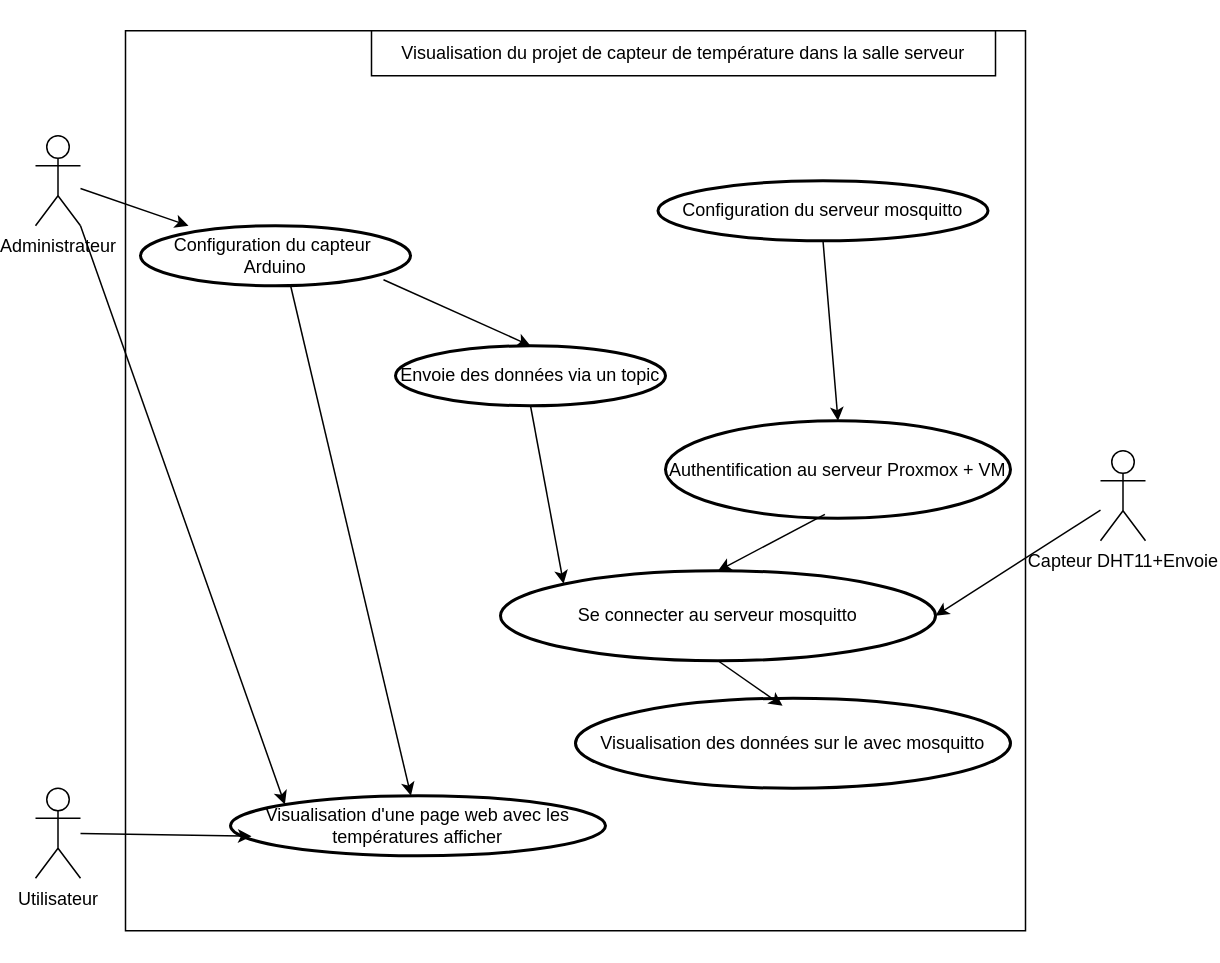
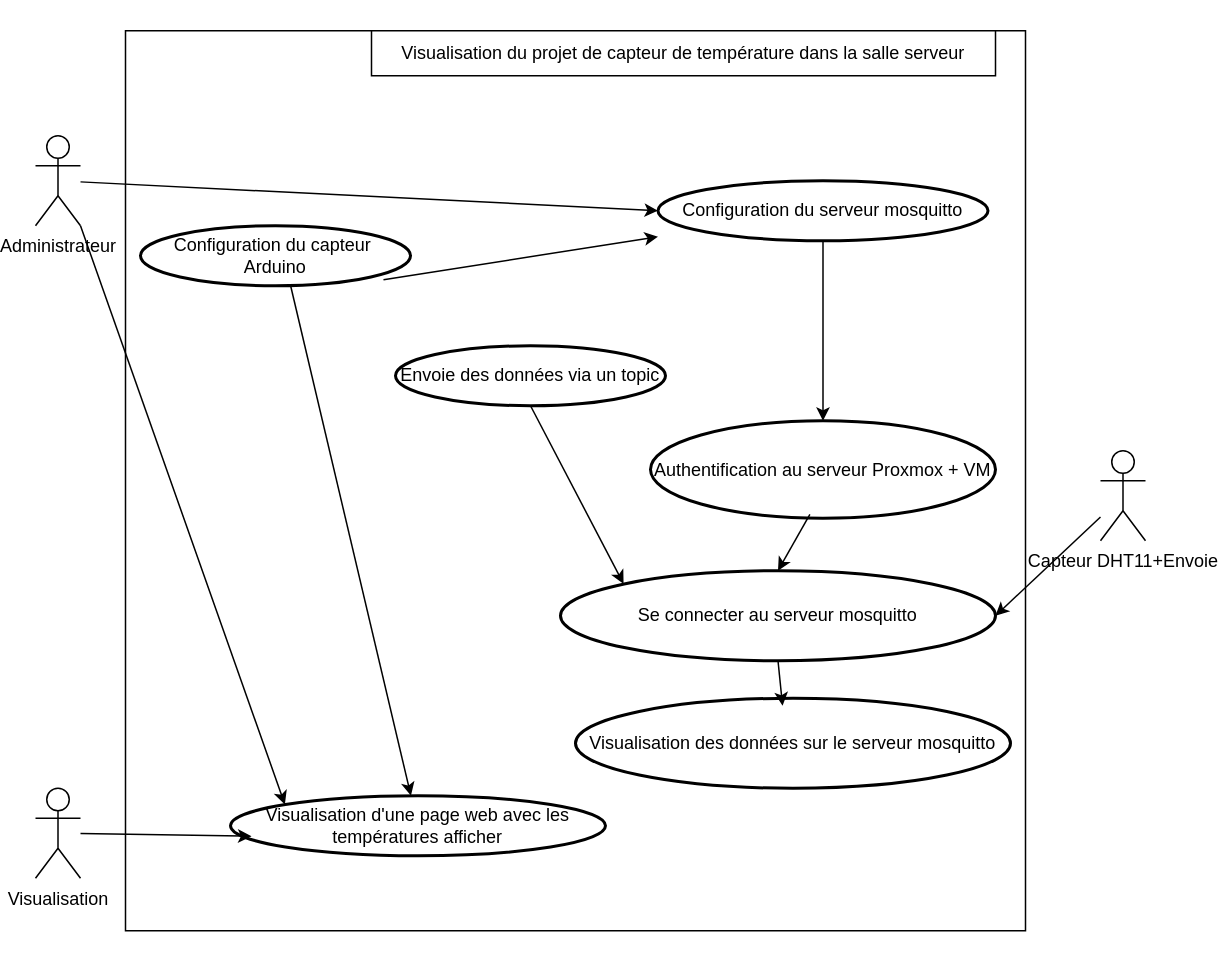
(130, 206) -> (364, 196)
(452, 311) -> (516, 259)
(838, 470) -> (823, 470)
(718, 616) -> (778, 616)
(793, 743) -> (793, 743)
(59, 900) -> (59, 900)
